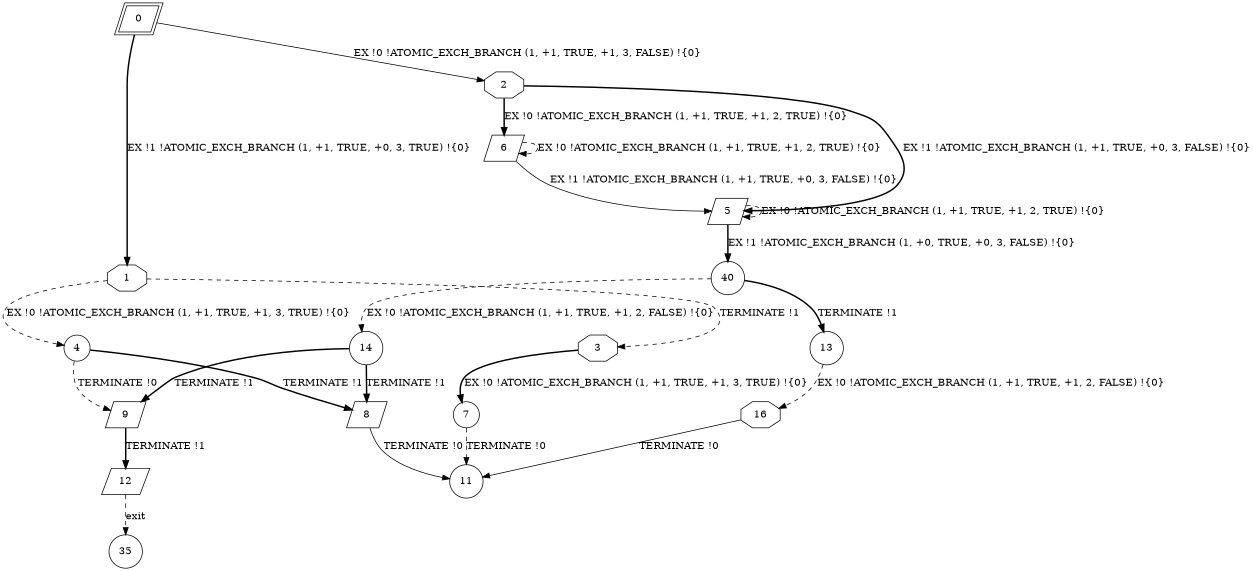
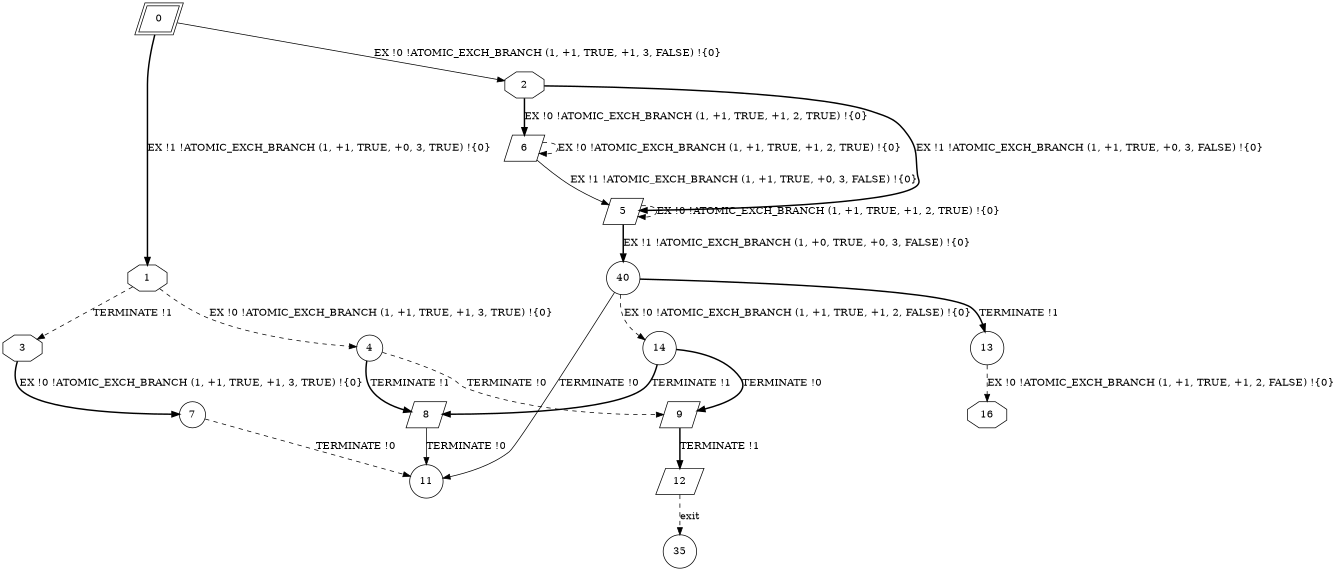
(214, 383) -> (782, 383)
(615, 448) -> (545, 400)
